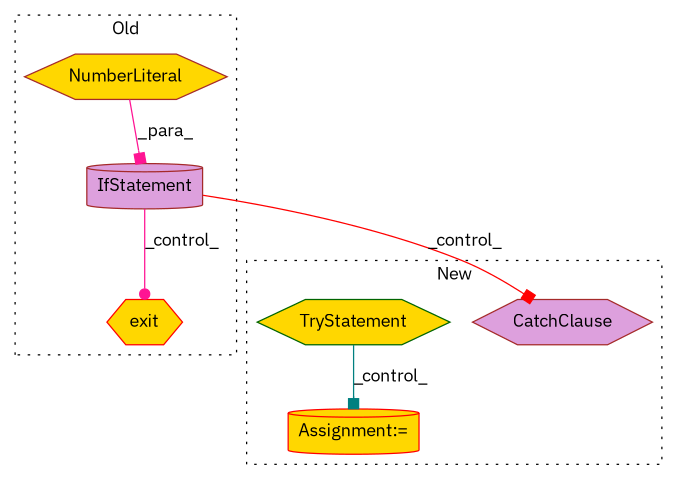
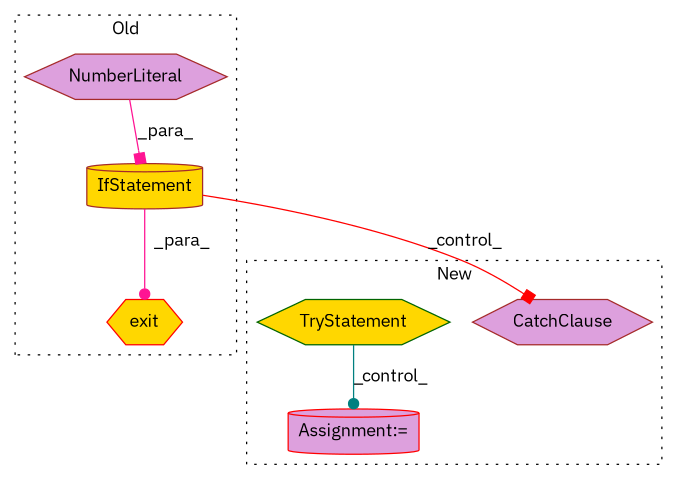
(126, 77) -> (126, 77)
(145, 186) -> (145, 186)
(182, 241) -> (182, 241)
(354, 372) -> (354, 372)
(354, 432) -> (354, 432)
